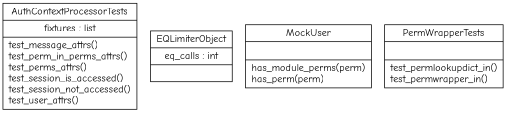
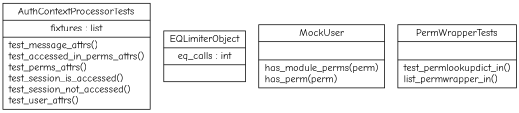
(68, 56) -> (77, 56)
(439, 79) -> (451, 79)
